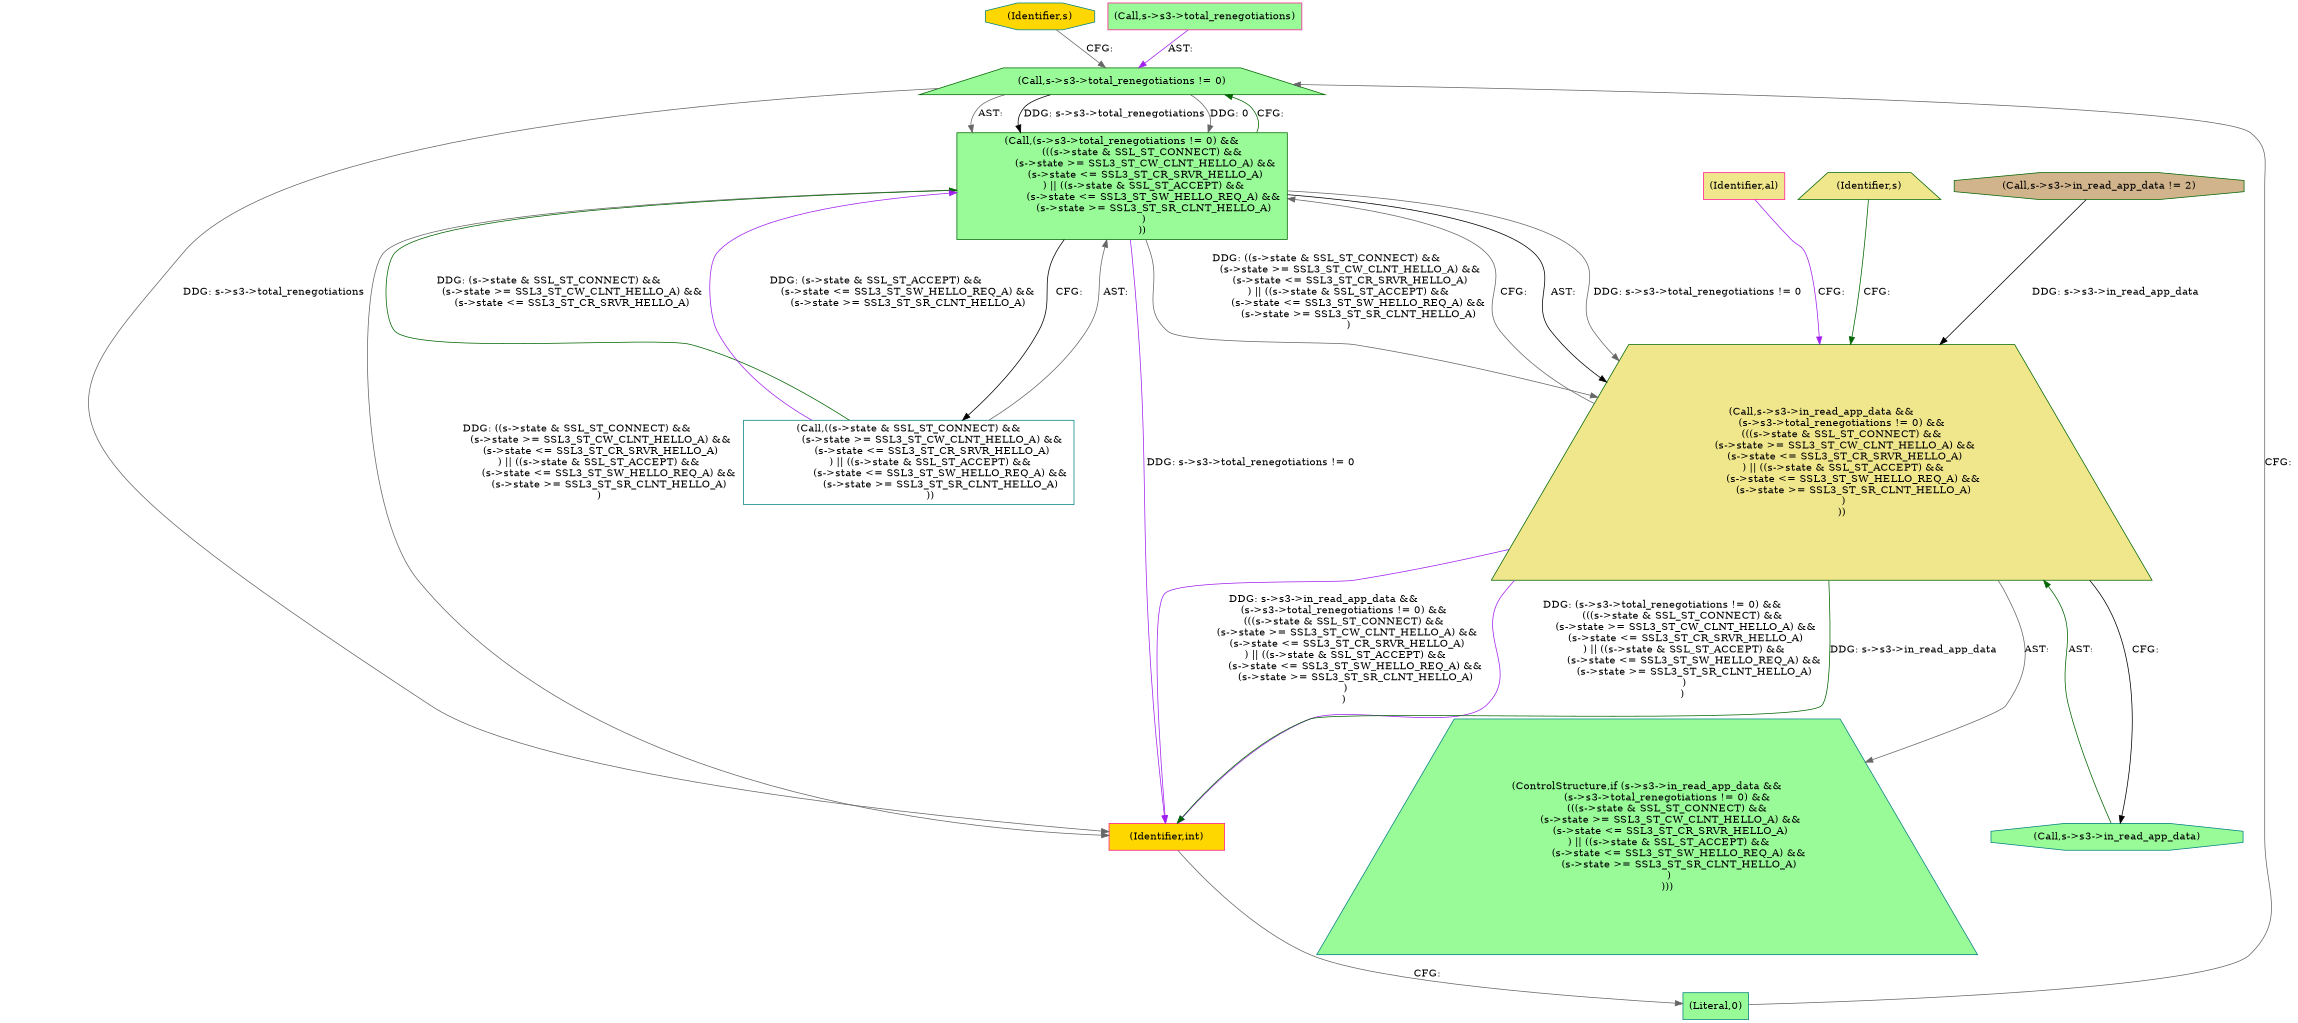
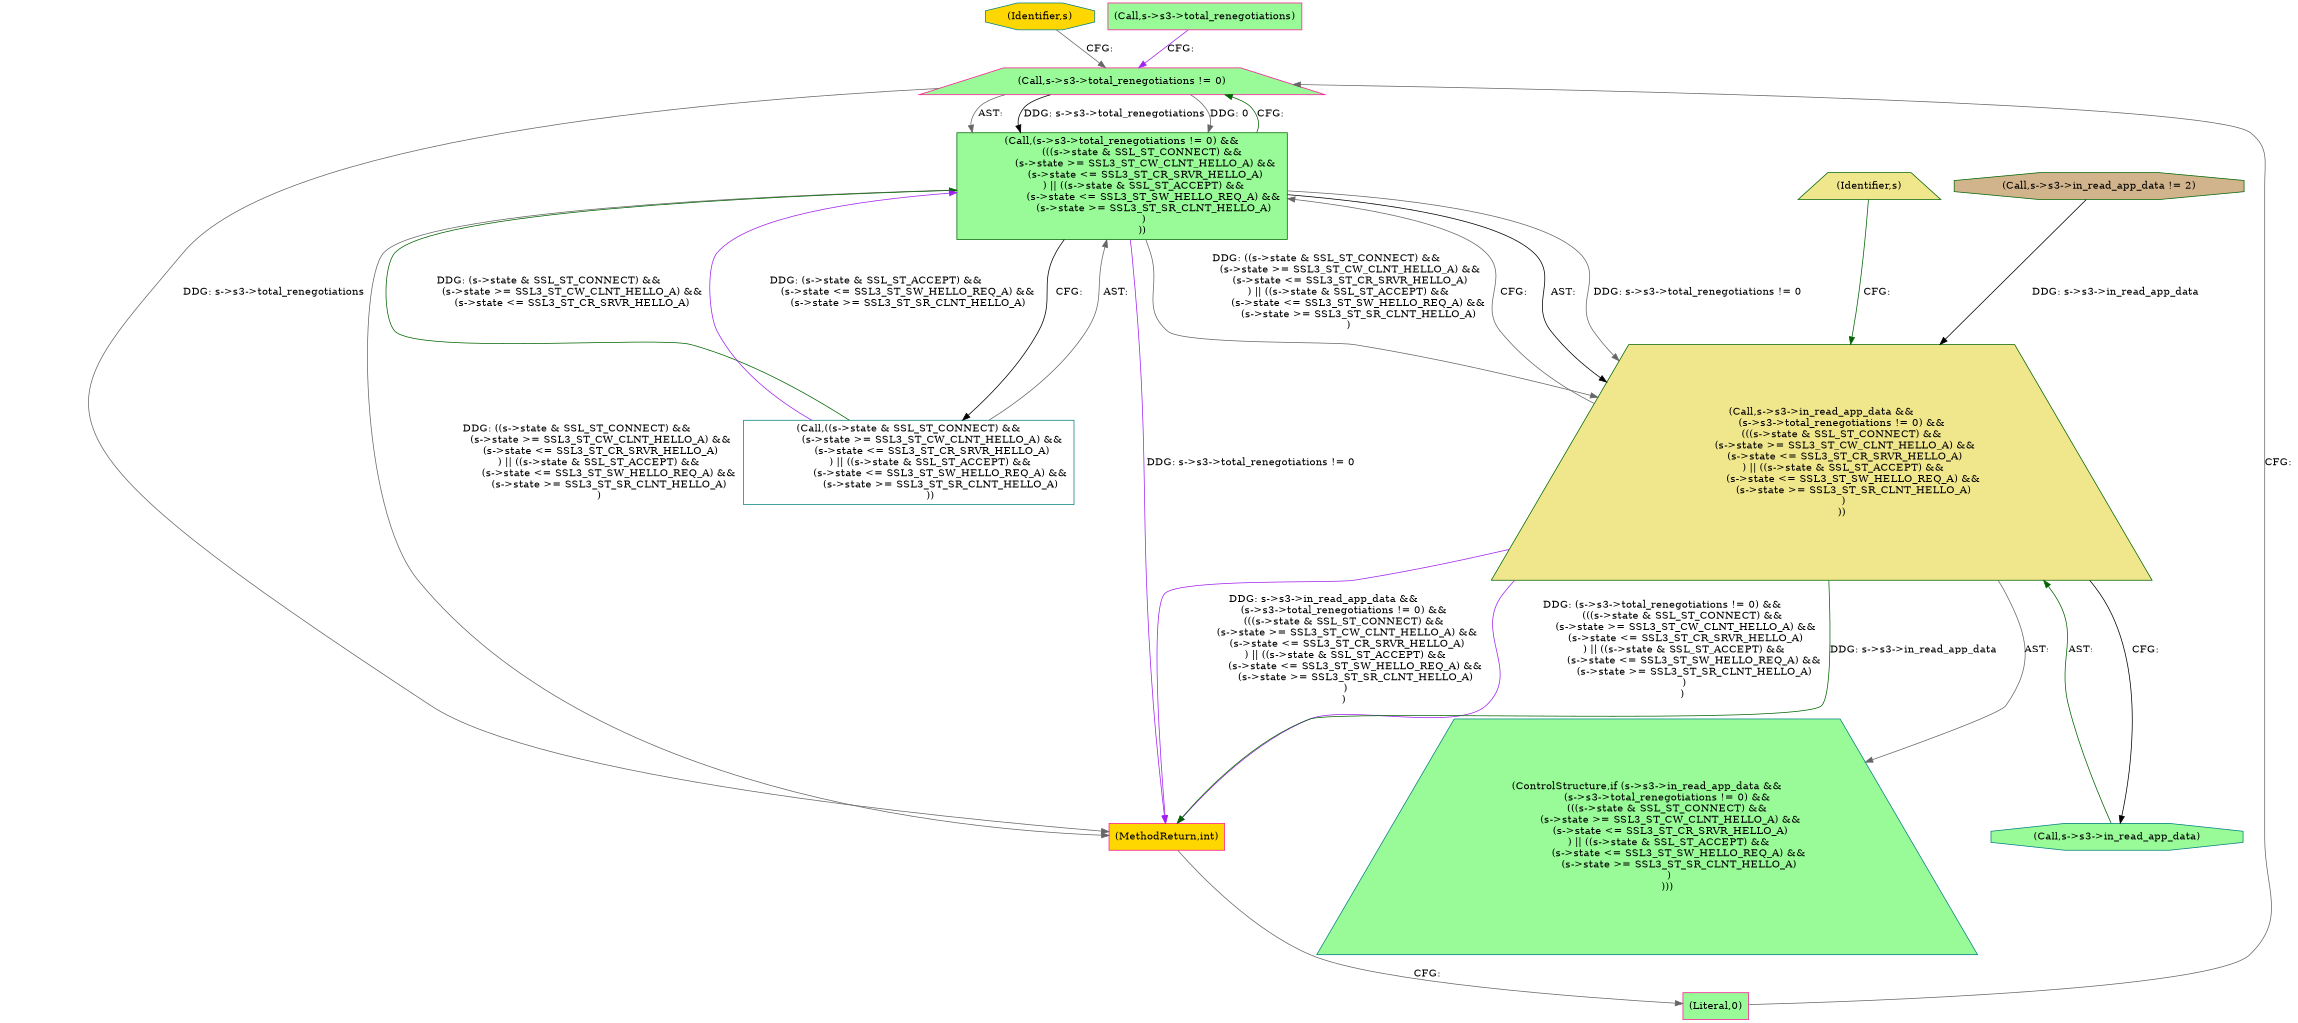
(1183, 49) -> (1183, 49)
(1122, 81) -> (1122, 81)
(1744, 186) -> none
(1167, 837) -> (1167, 837)
(1716, 1006) -> (1716, 1006)
